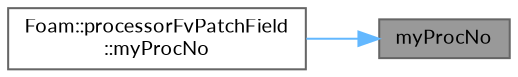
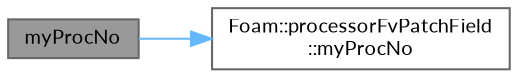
(332, 39) -> (165, 39)
